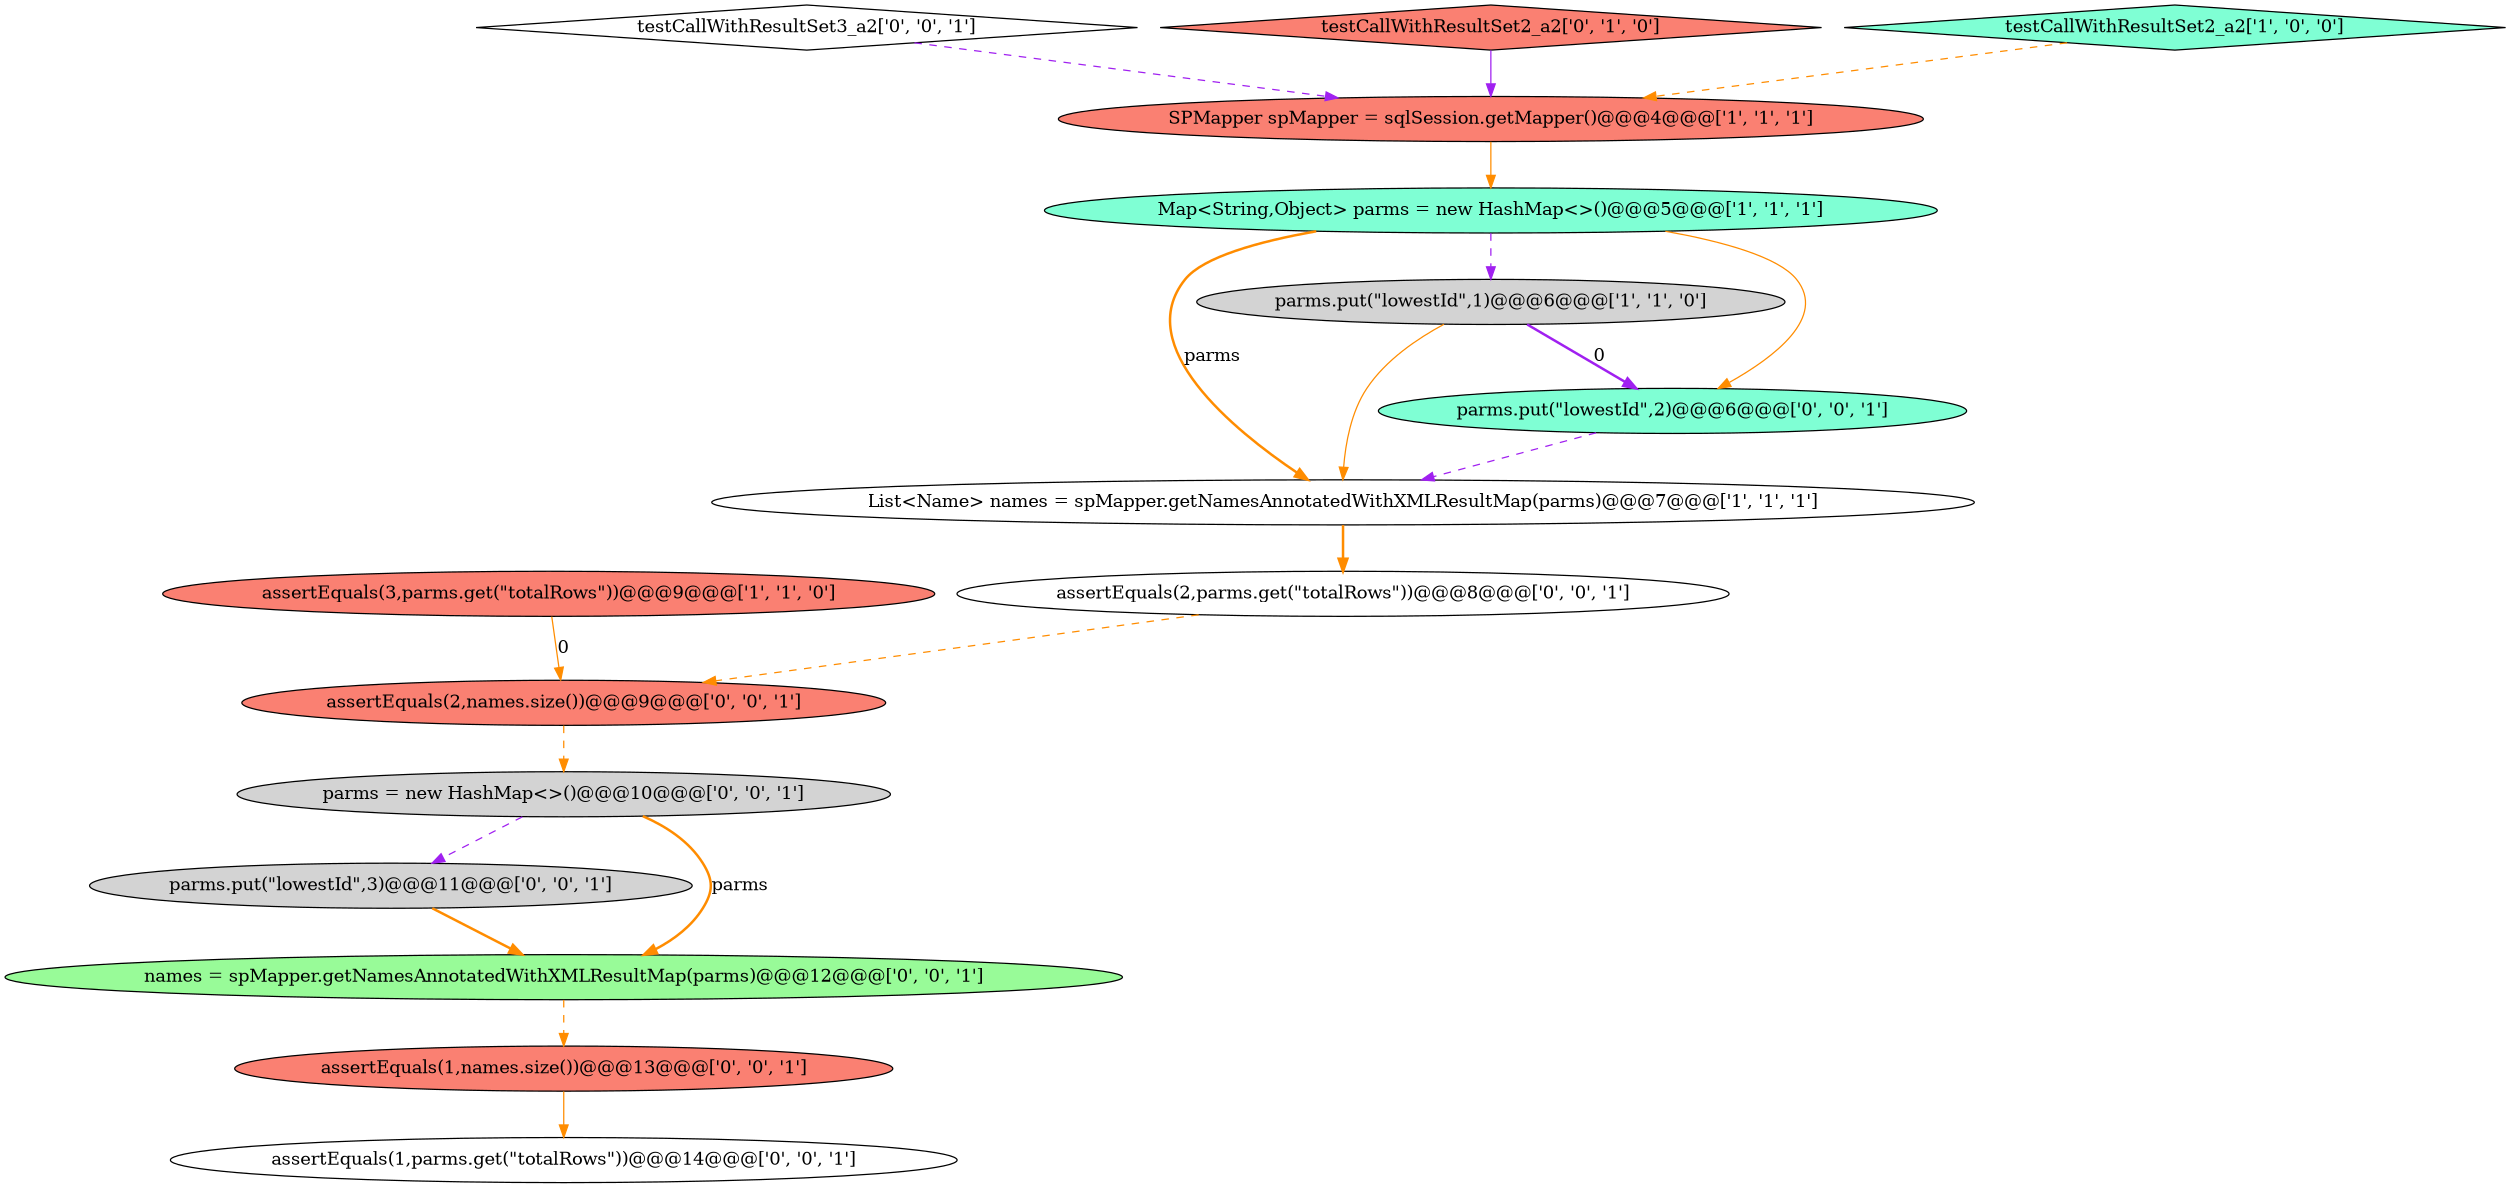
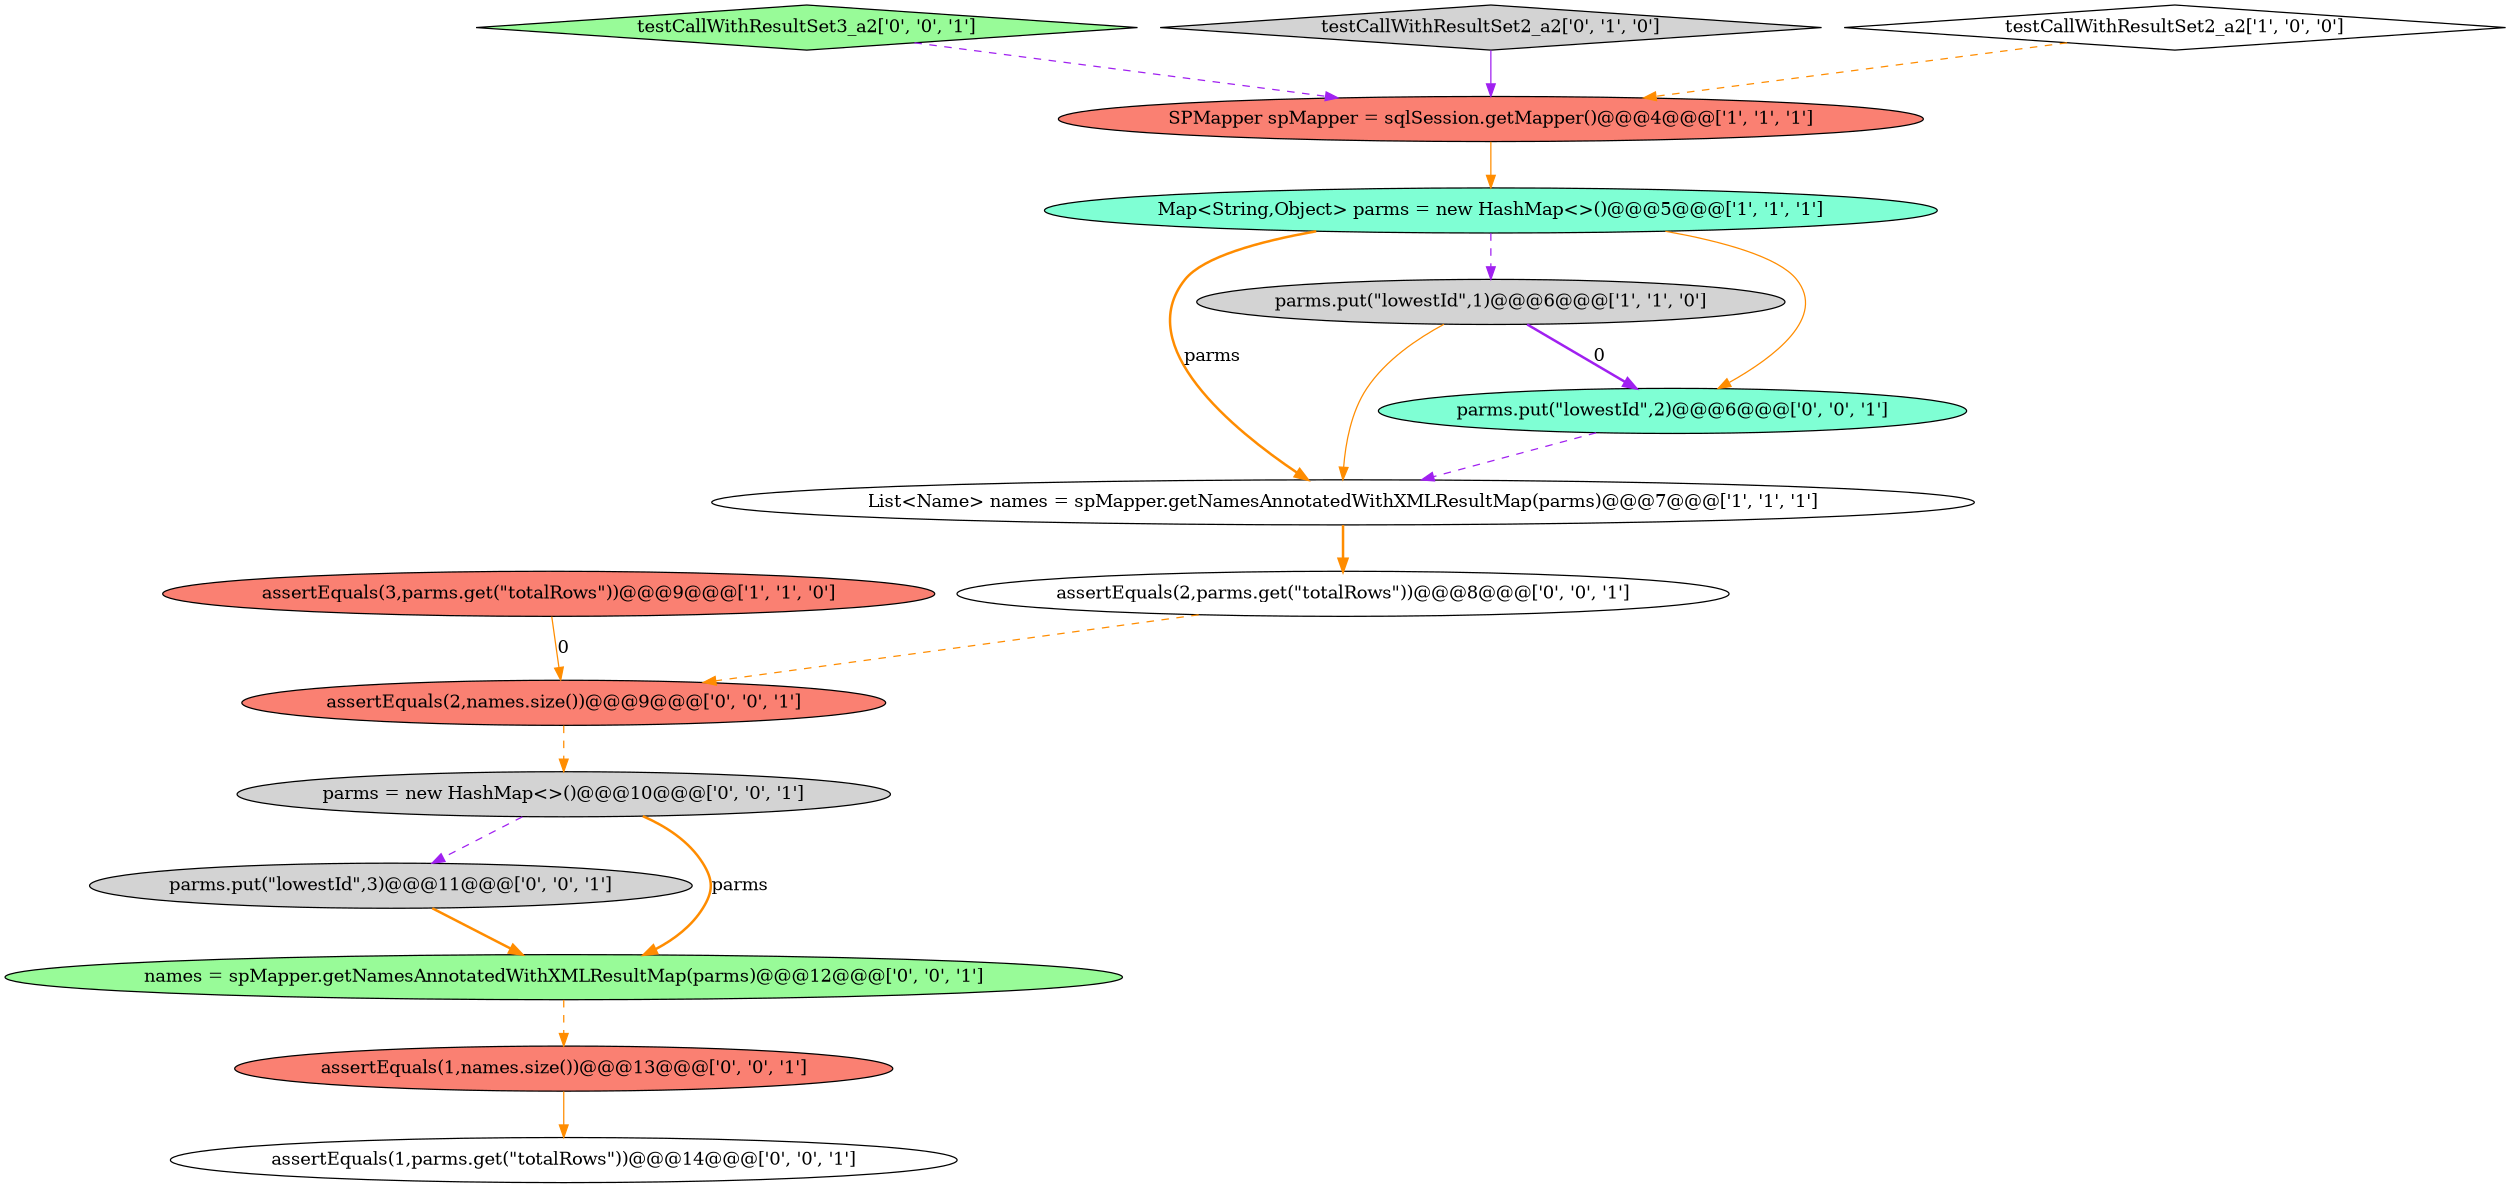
(807, 28) -> (807, 28)
(1491, 28) -> (1491, 28)
(2175, 28) -> (2175, 28)
